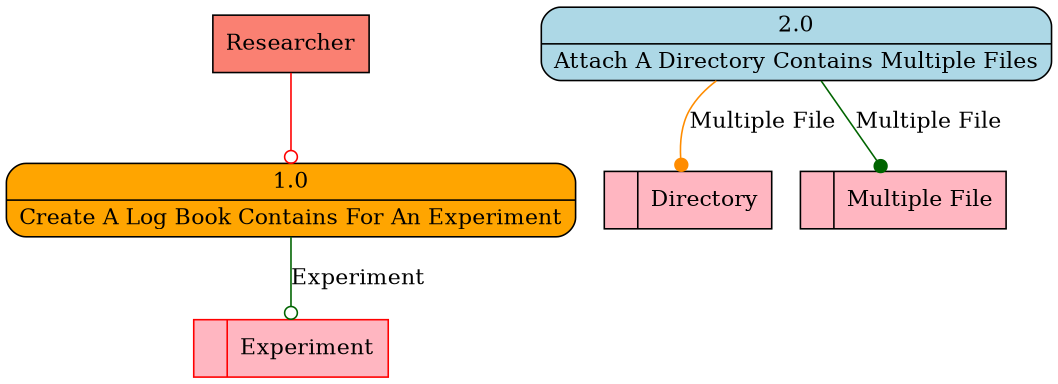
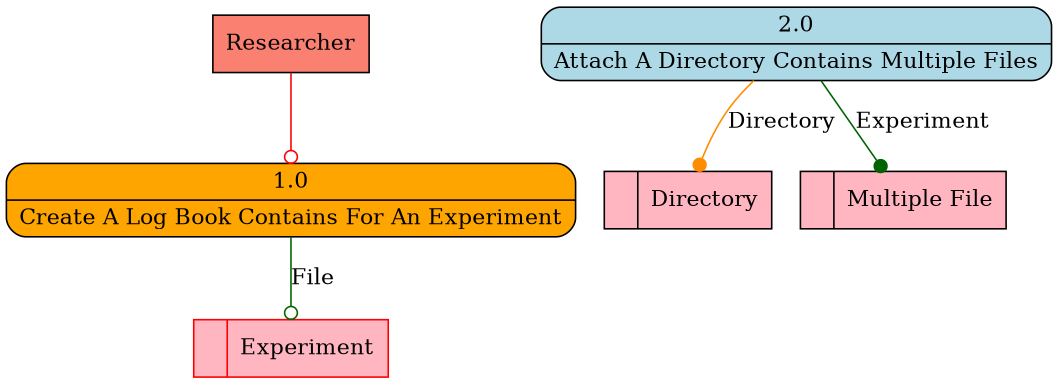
(763, 122) -> (782, 122)
(929, 122) -> (923, 122)
(359, 278) -> (313, 278)
